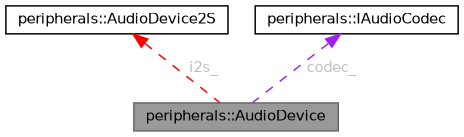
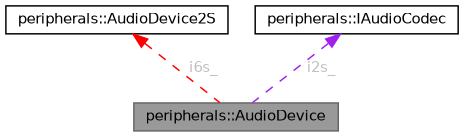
(202, 68) -> (202, 68)
(329, 68) -> (319, 68)
